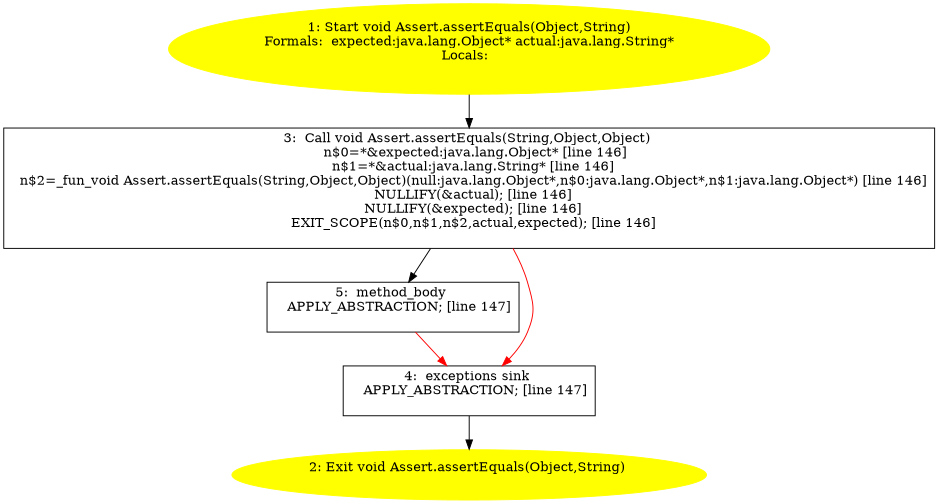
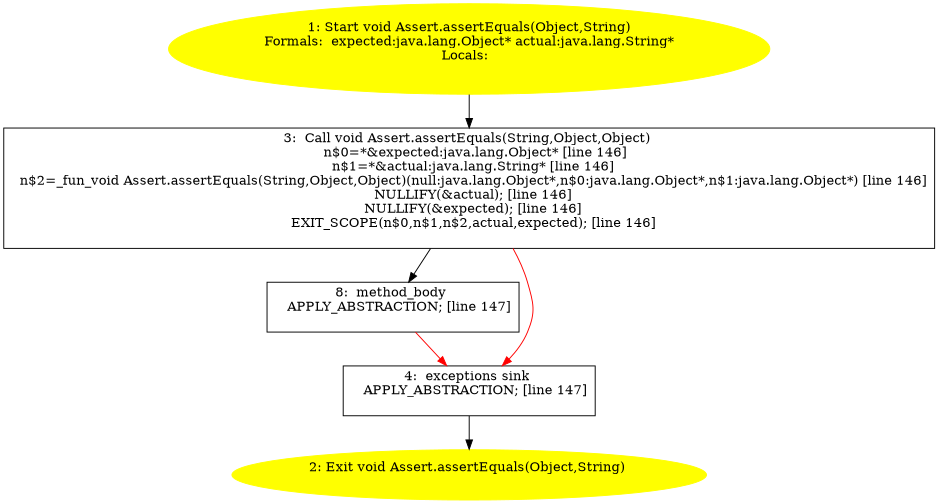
(393, 307) -> (393, 307)
